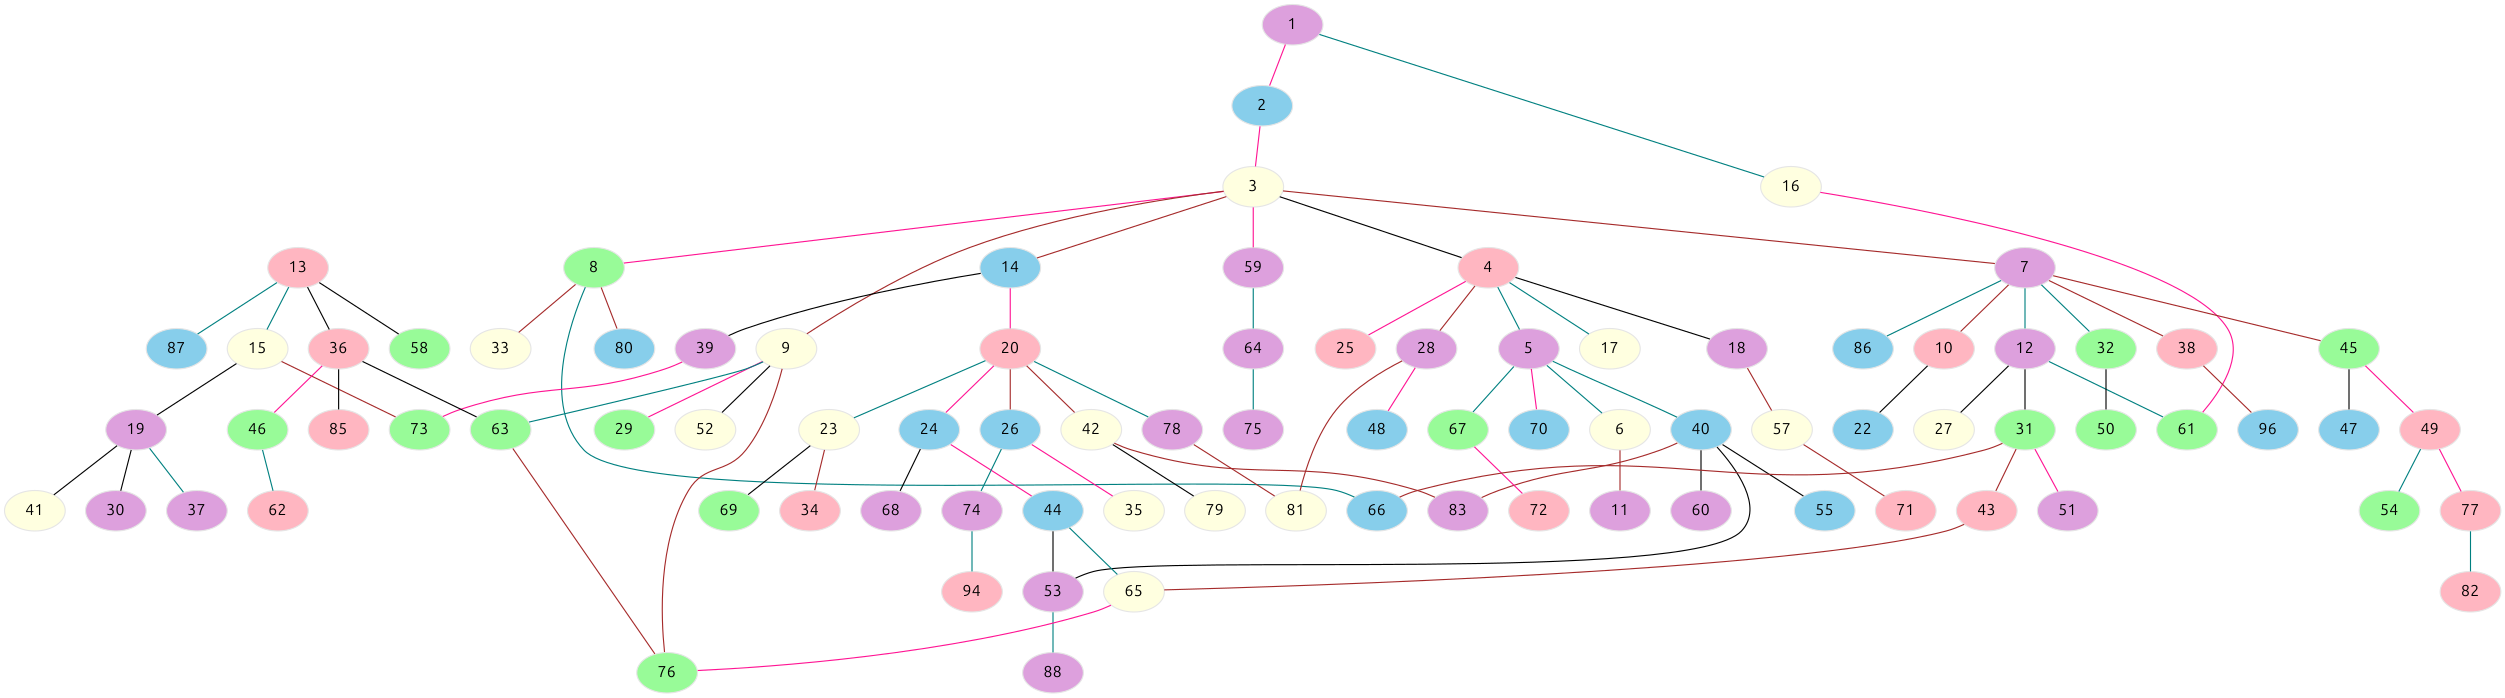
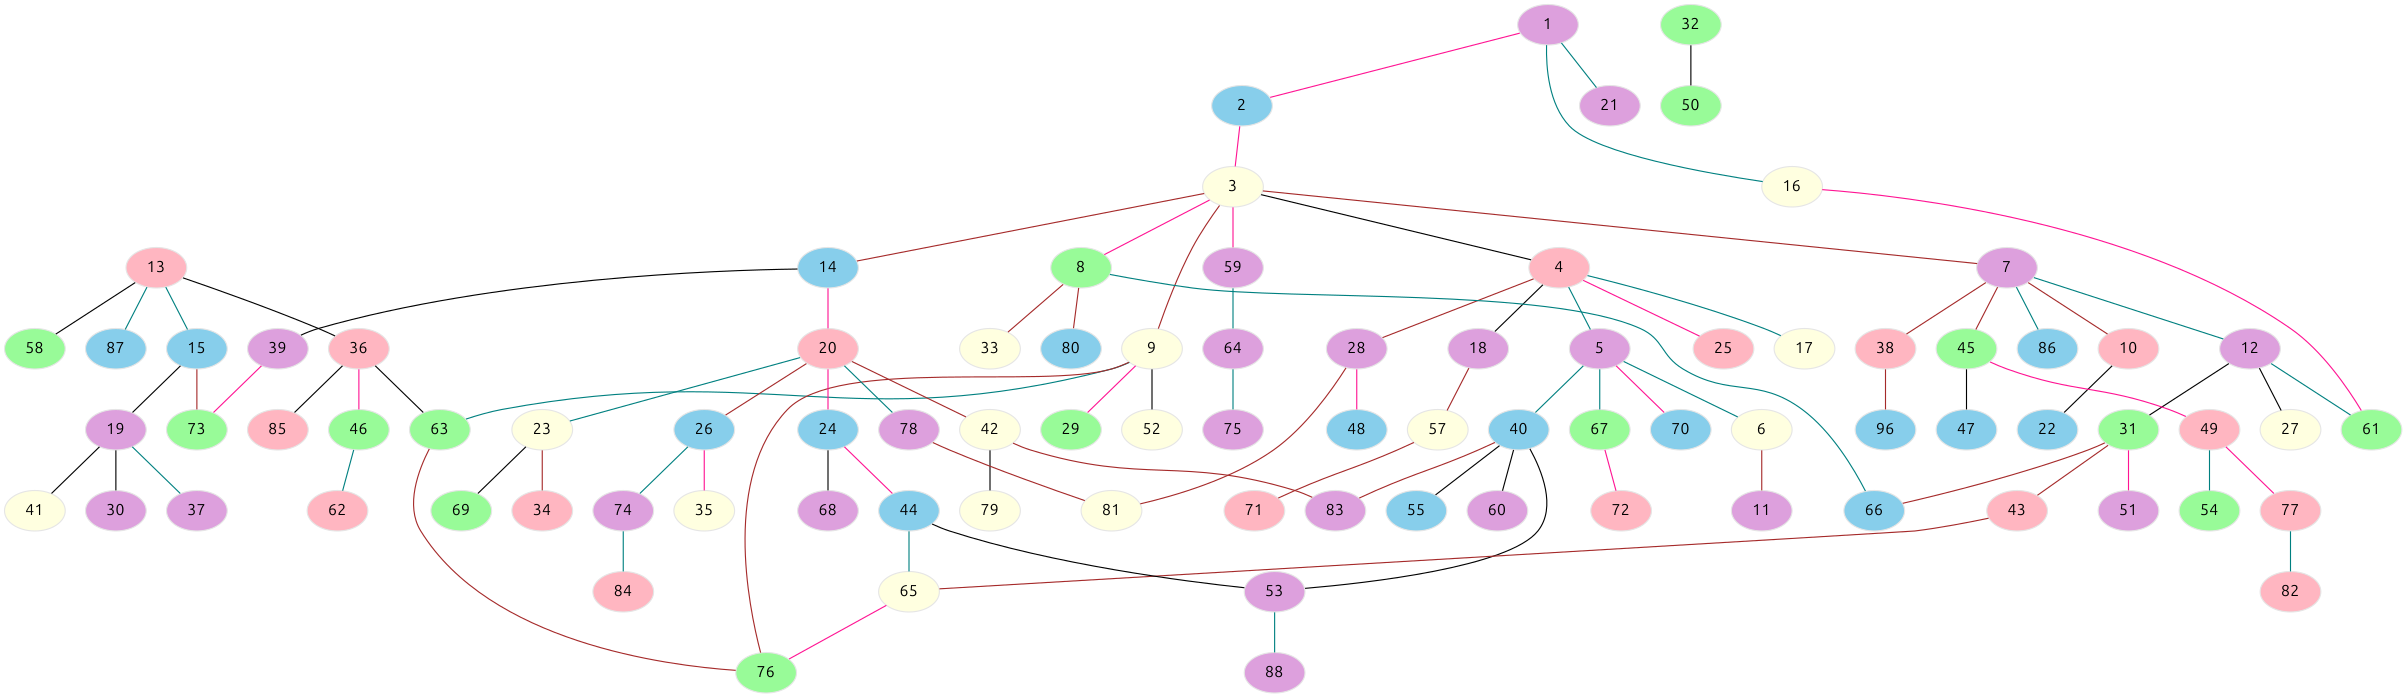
none -> (1610, 106)
(2065, 308) -> none
(258, 349) -> (197, 349)
(972, 592) -> (623, 592)
